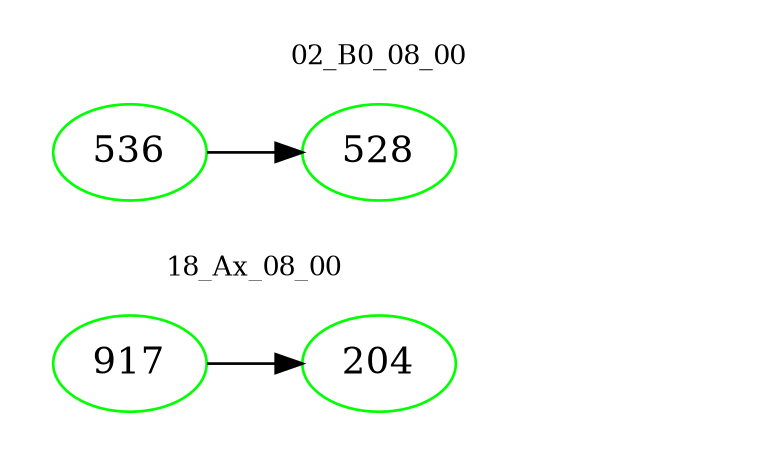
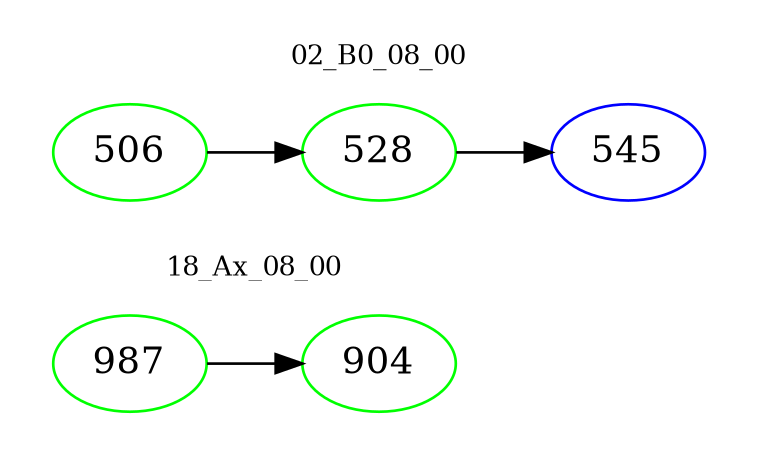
(130, 152) -> (130, 152)
none -> (628, 152)
(130, 364) -> (130, 364)
(379, 364) -> (379, 364)
